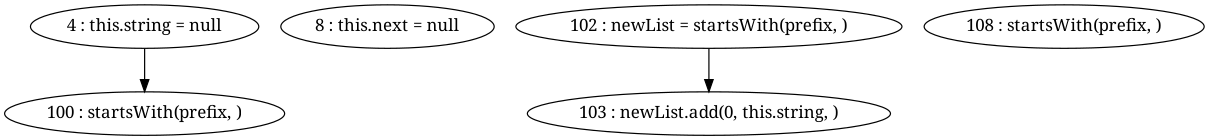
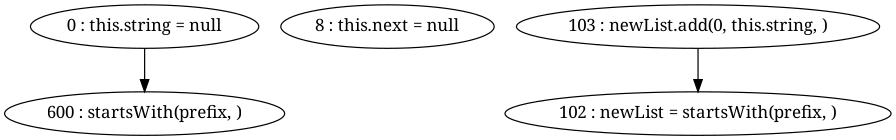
(145, 27) -> (145, 27)
(1064, 27) -> none
(709, 64) -> (698, 64)
(145, 114) -> (145, 114)
